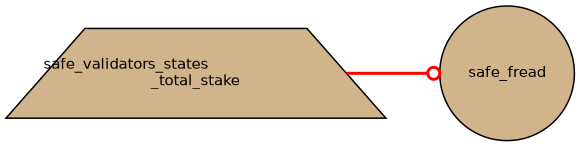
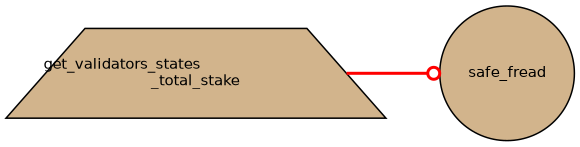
(196, 73) -> (196, 73)
